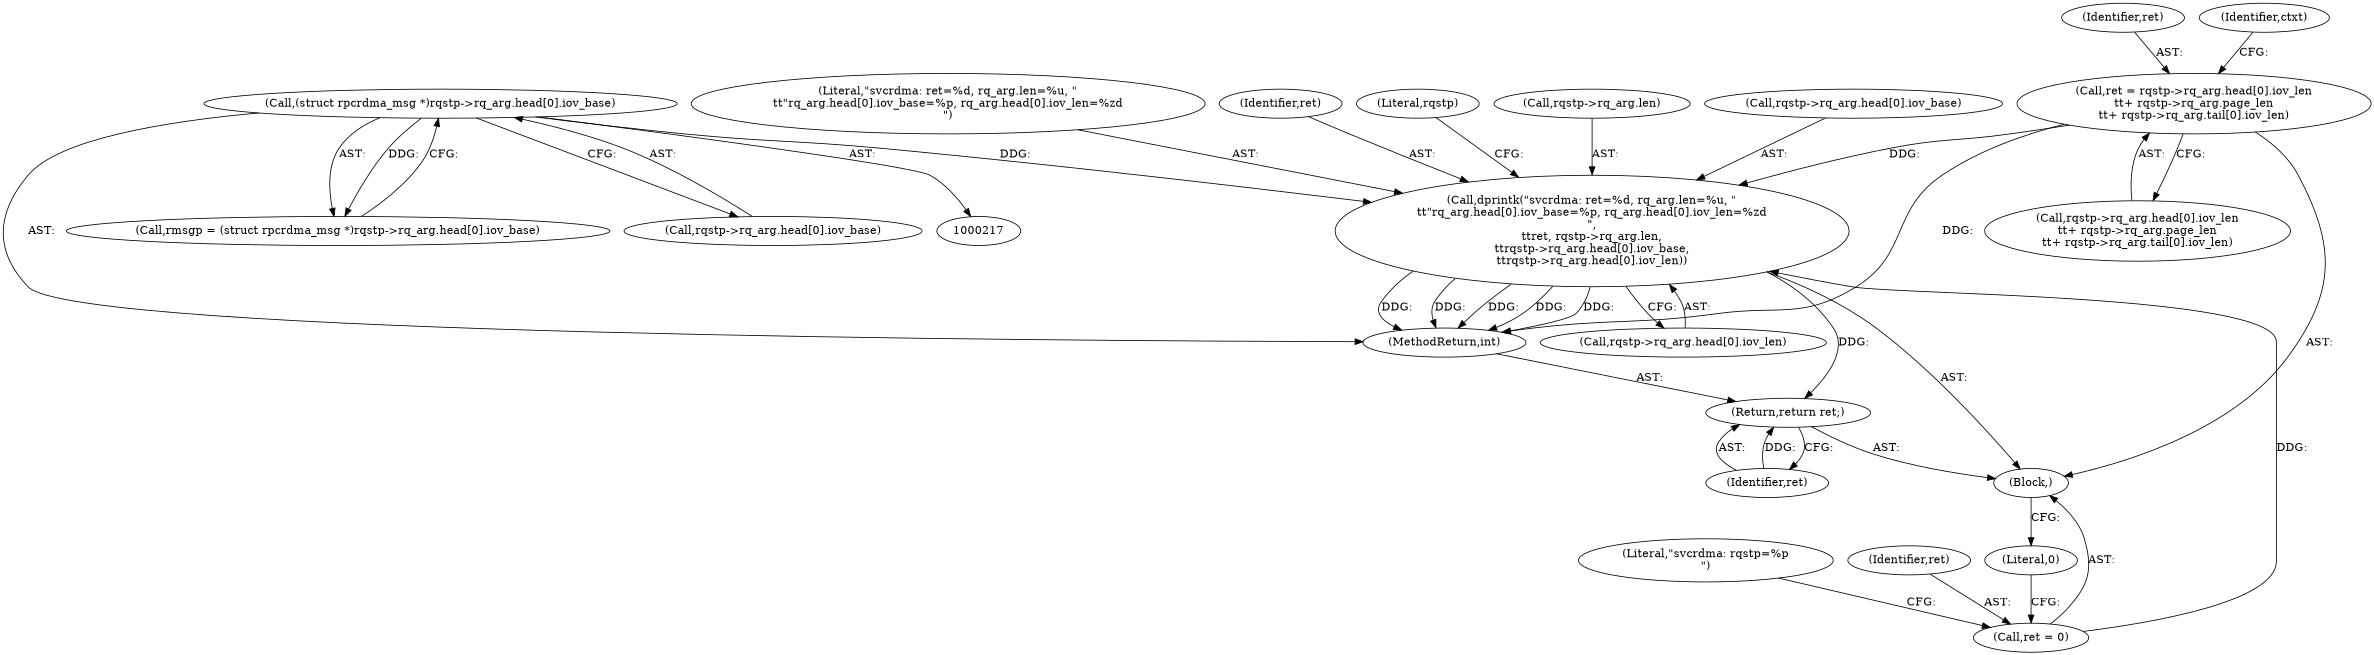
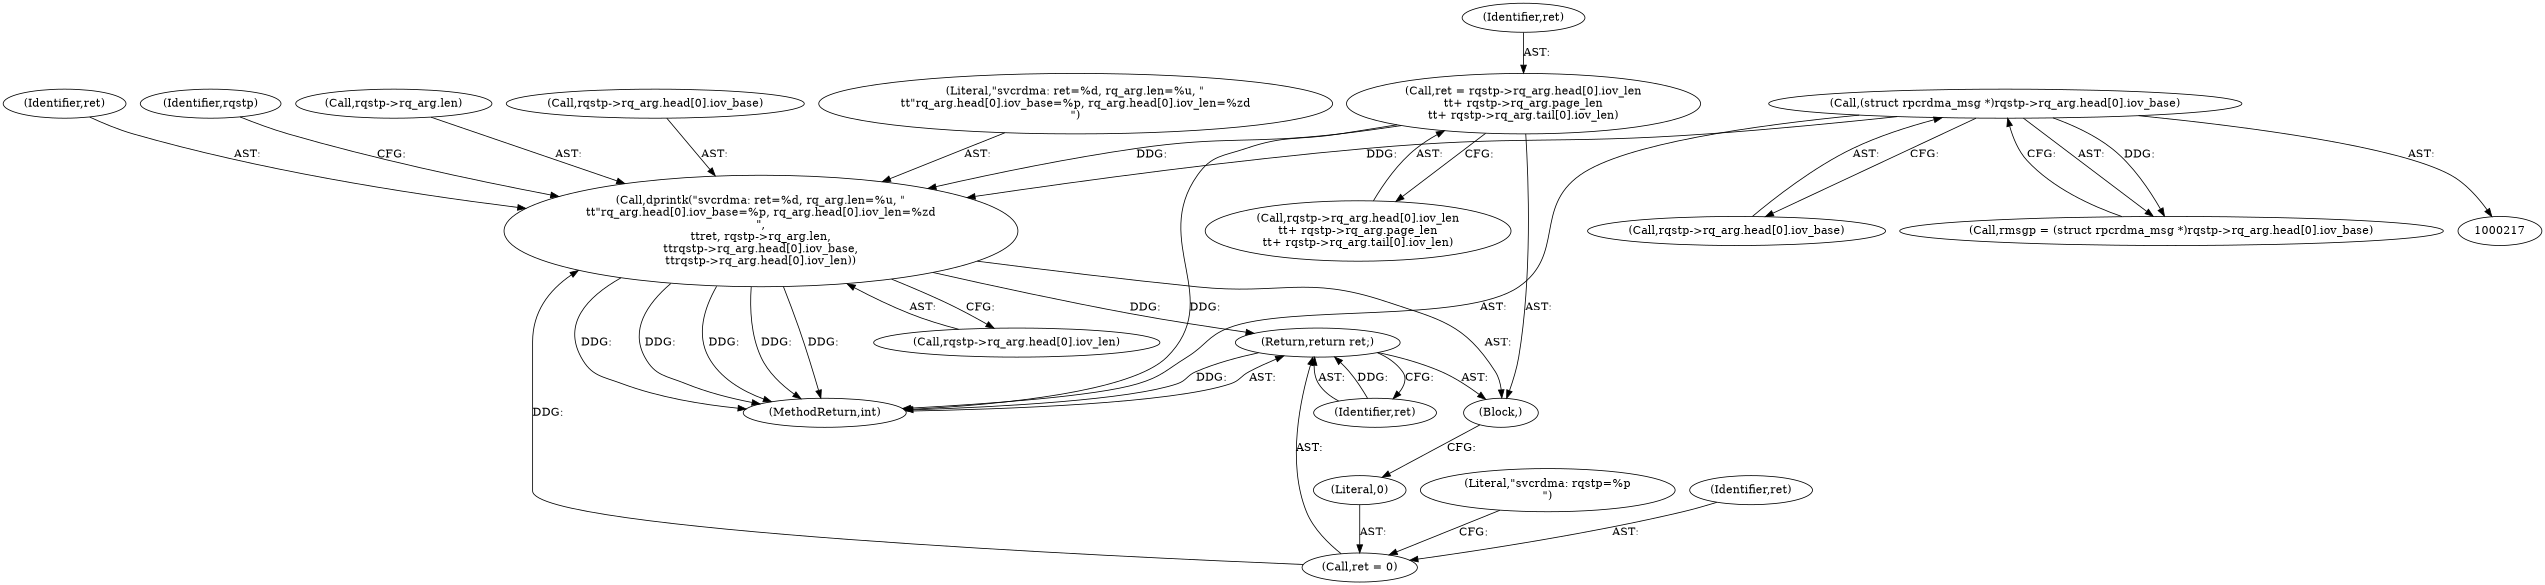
(2264, 18) -> none
(1418, 104) -> (211, 104)
none -> (1098, 398)
(2089, 564) -> (1297, 466)
(2048, 603) -> (1375, 532)
